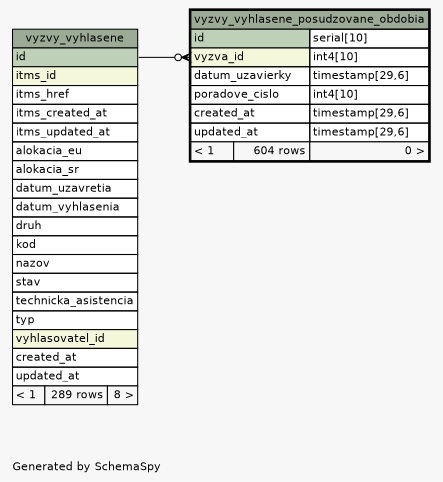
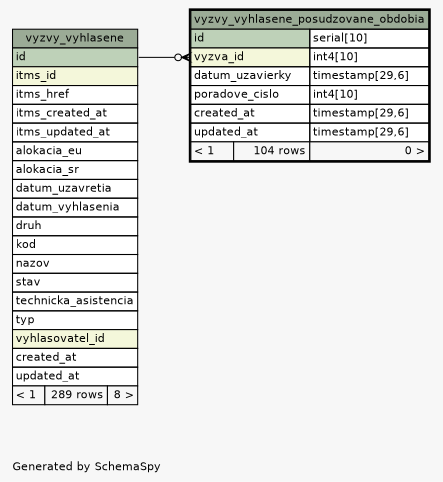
(280, 151) -> (280, 151)
